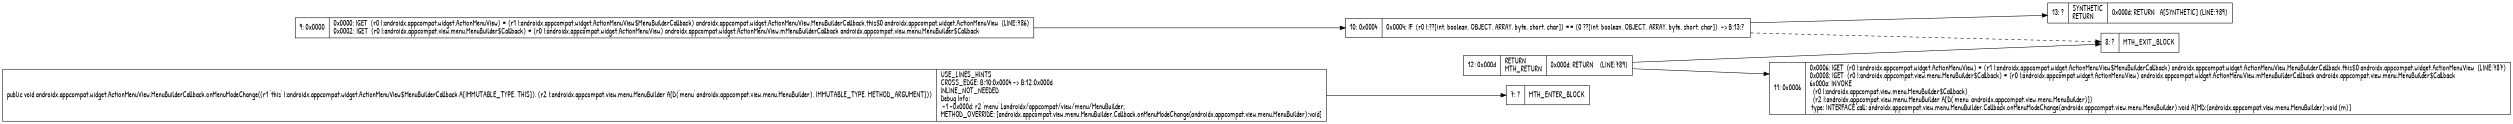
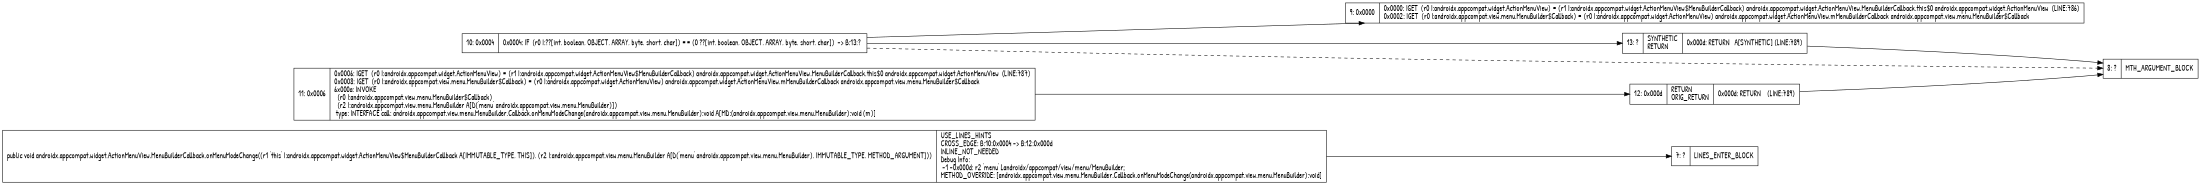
(1187, 28) -> (1113, 30)
(2149, 42) -> (2160, 68)
none -> (1953, 53)
(1523, 69) -> (1690, 98)
(1698, 71) -> (1330, 94)
(1557, 95) -> (1724, 156)
